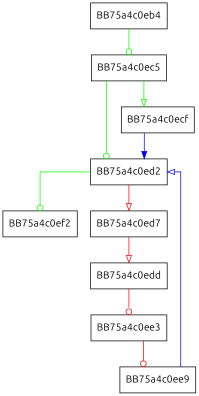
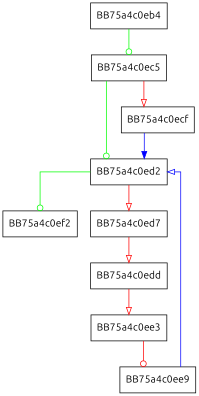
(144, 90) -> (144, 90)
(129, 298) -> (129, 298)
